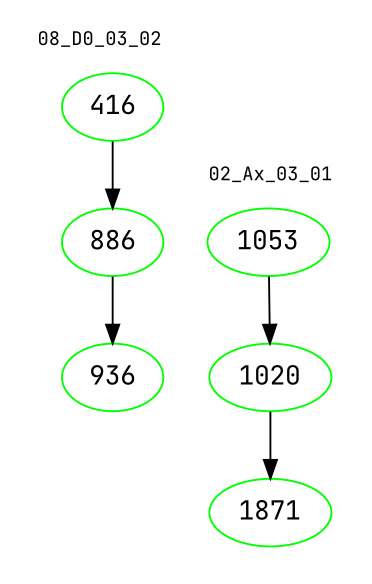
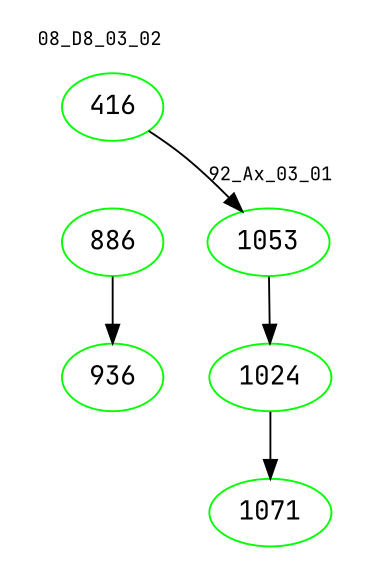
(100, 40) -> (100, 40)
(113, 165) -> (206, 176)
(271, 176) -> (271, 176)
(270, 377) -> (270, 377)
(270, 513) -> (270, 513)
